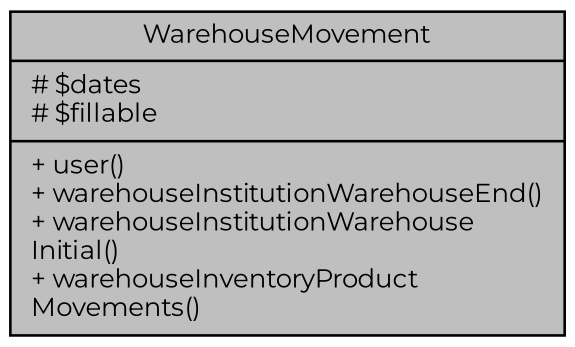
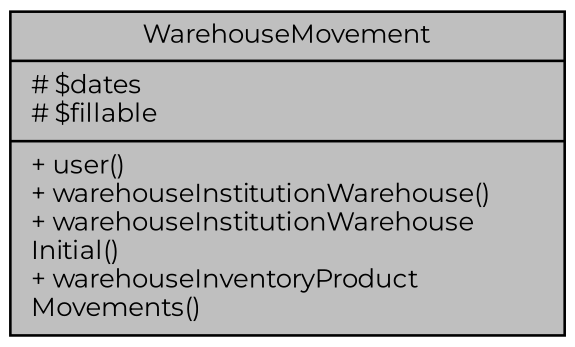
(288, 194) -> (262, 194)
